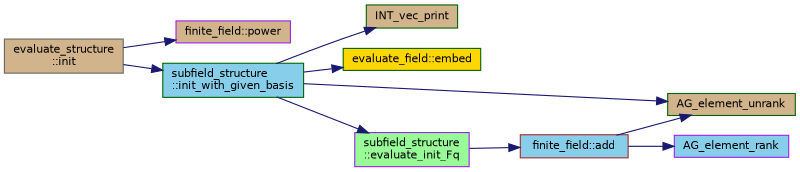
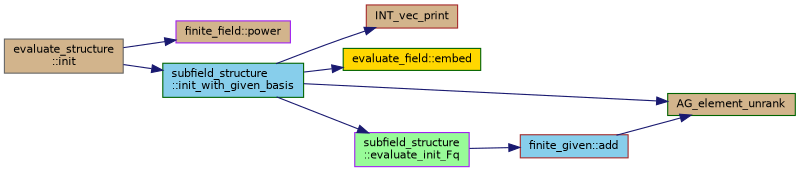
(412, 16) -> (412, 16)
(574, 146) -> (574, 146)
(732, 146) -> none
